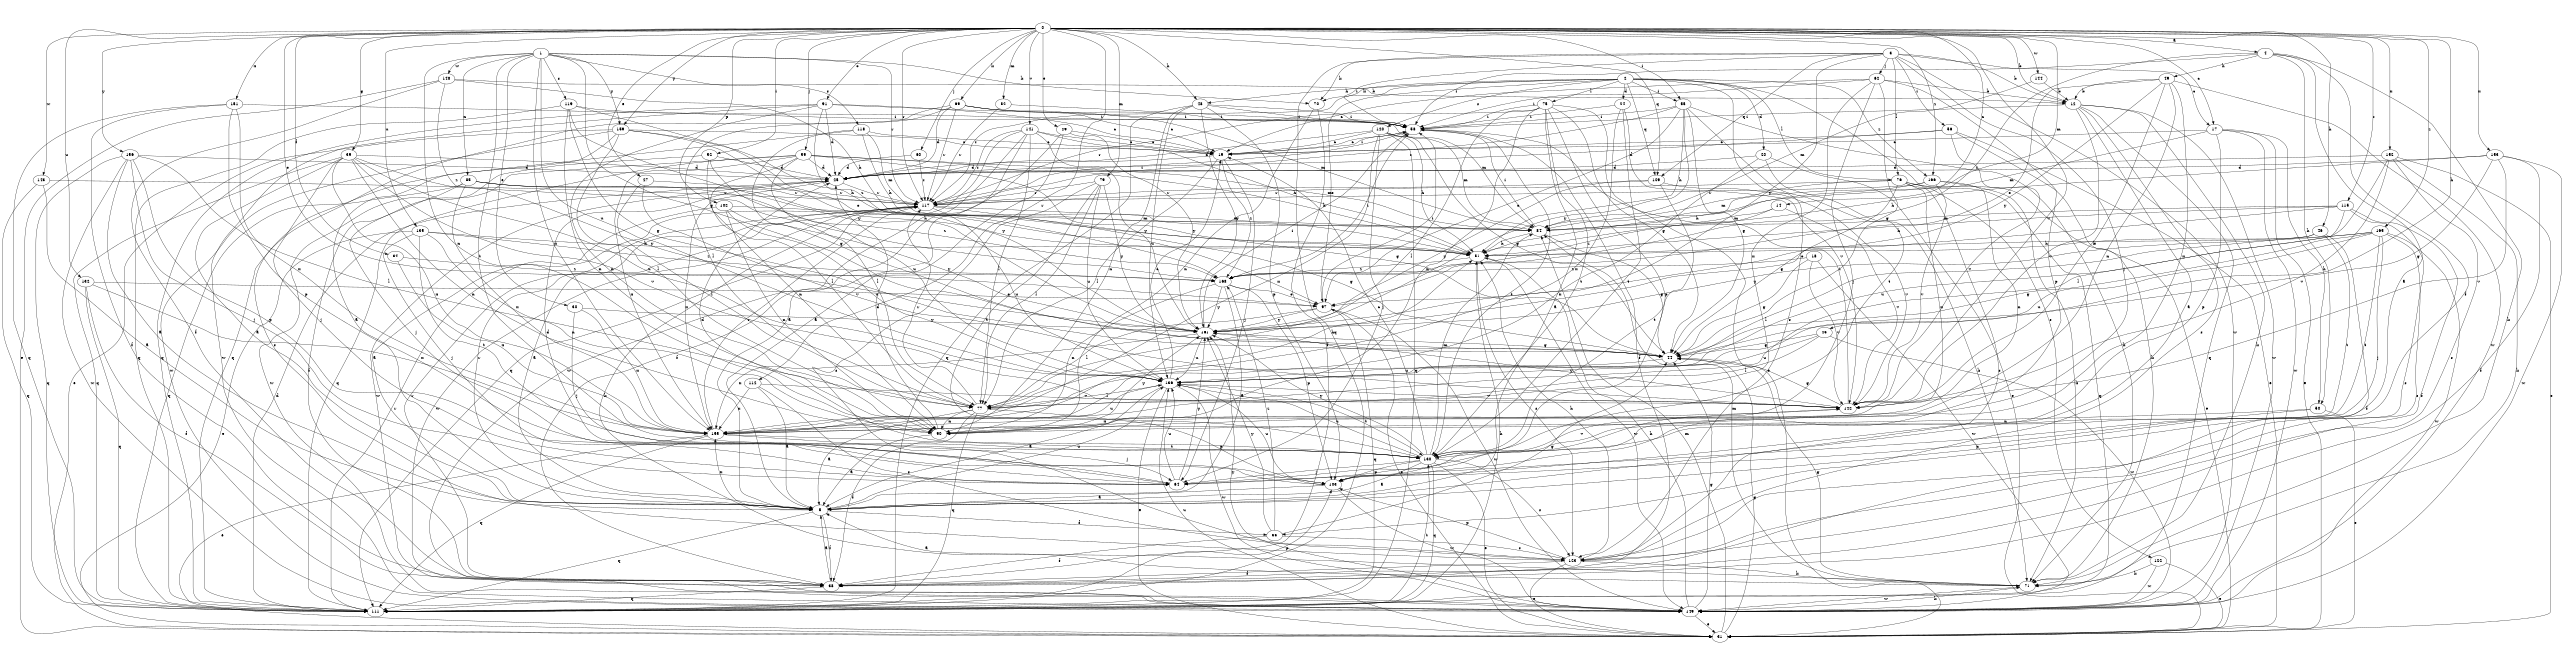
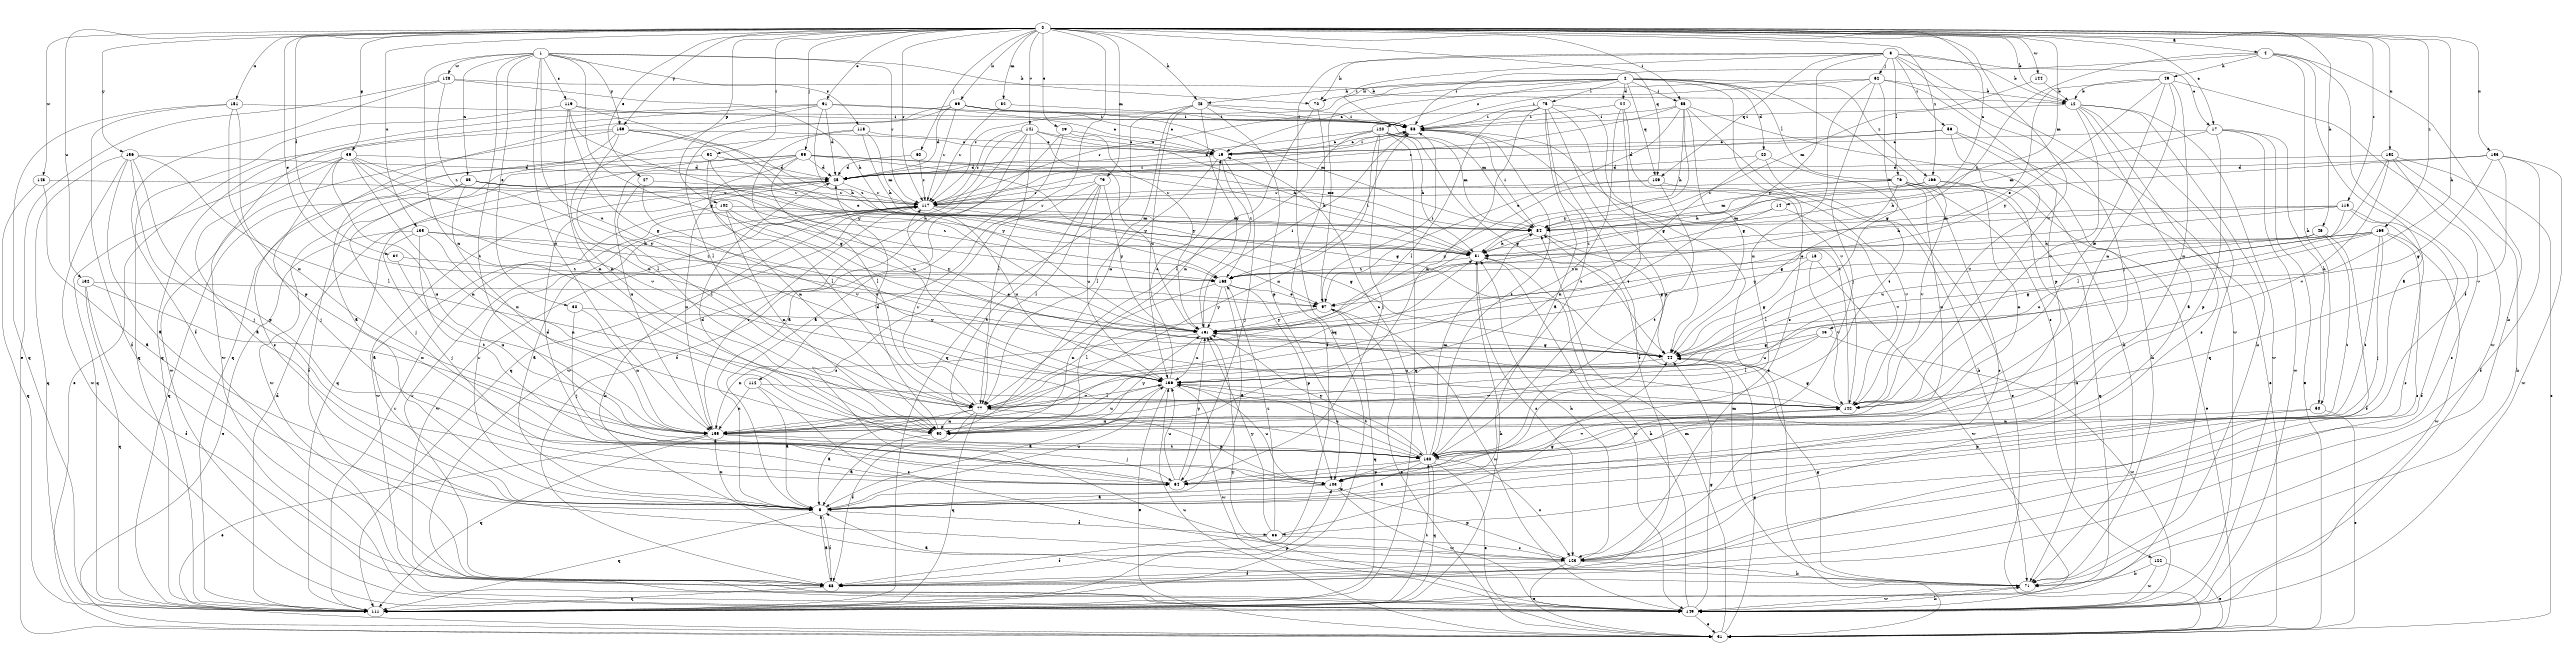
none -> (1171, 271)
